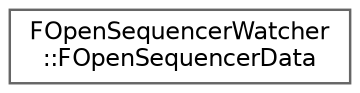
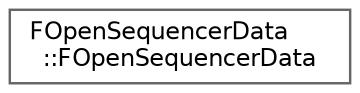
(180, 47) -> (180, 47)
